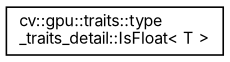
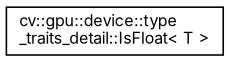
(115, 31) -> (115, 31)
